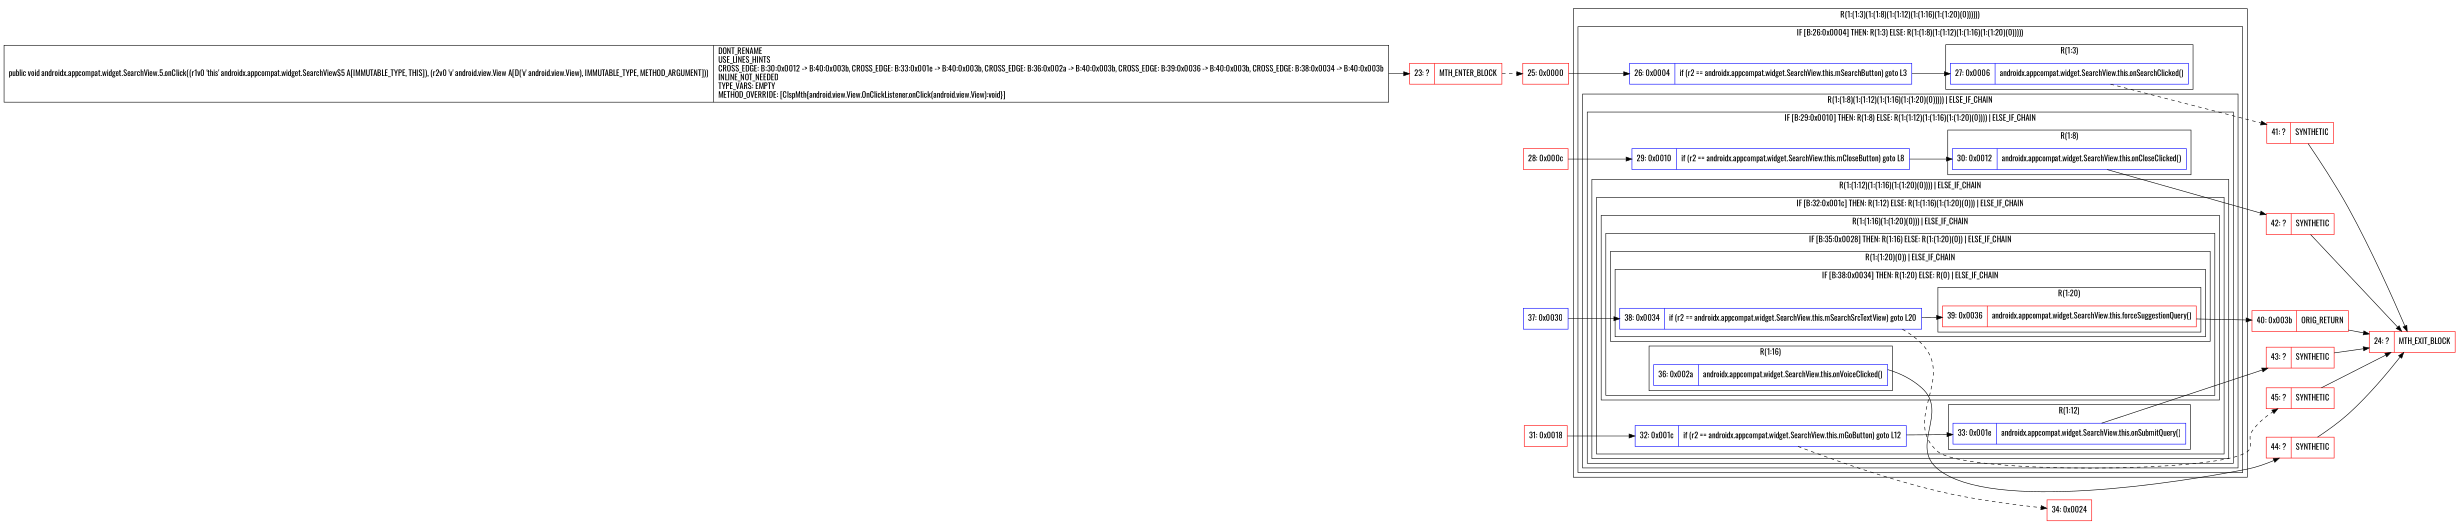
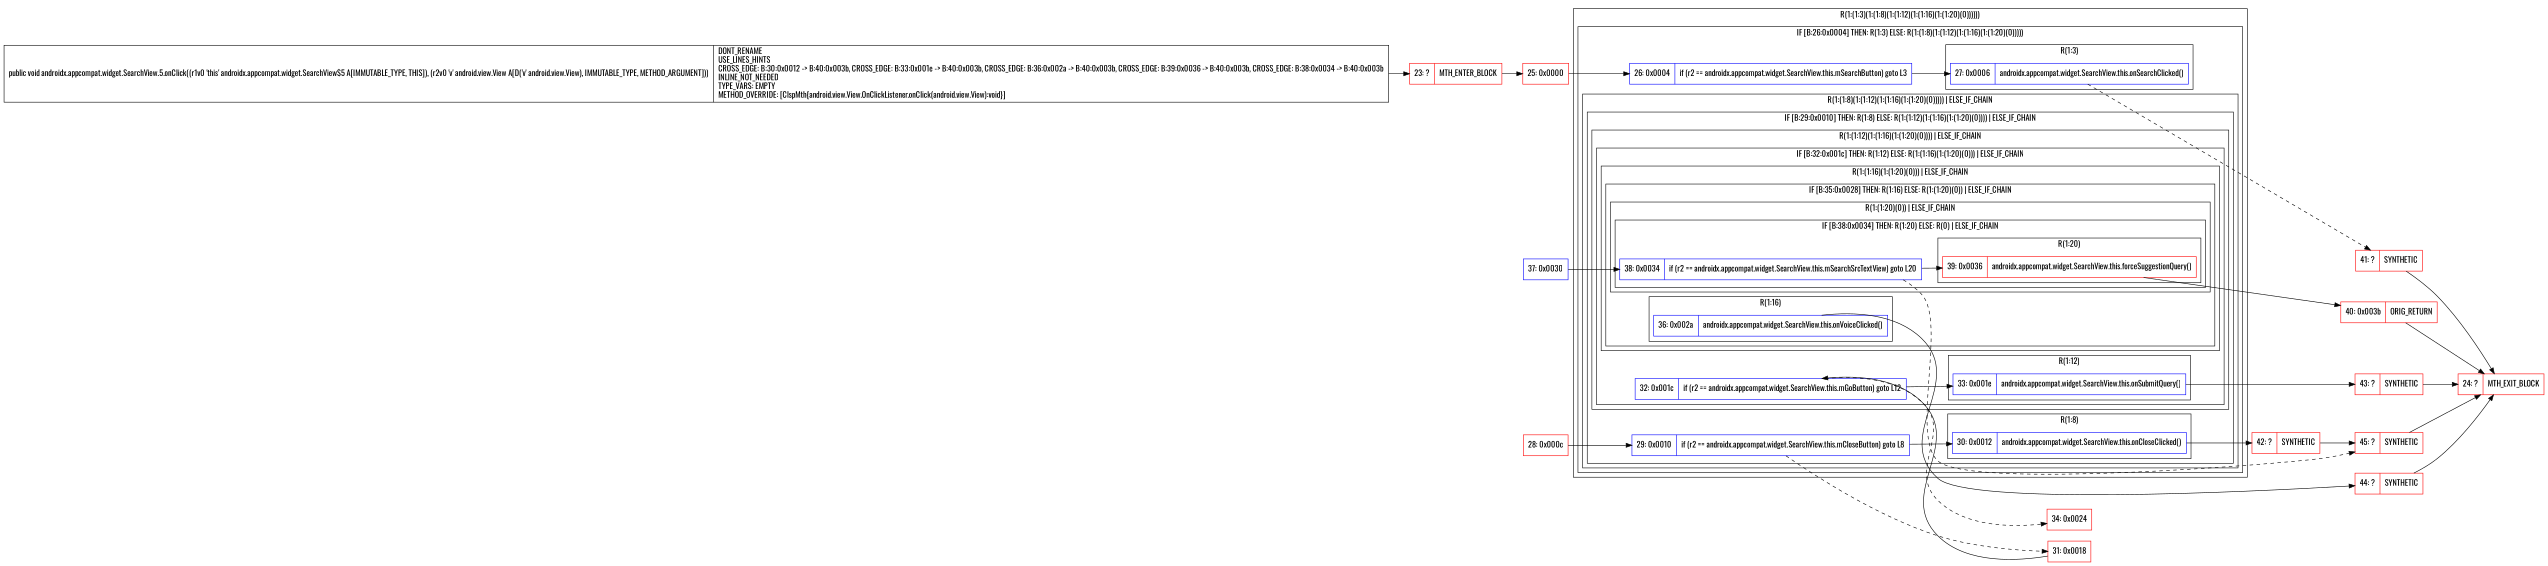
(1509, 74) -> (1509, 74)
(2354, 281) -> (2335, 443)
none -> (1907, 524)
